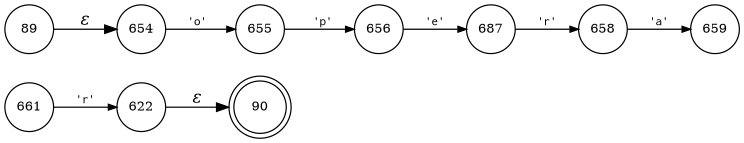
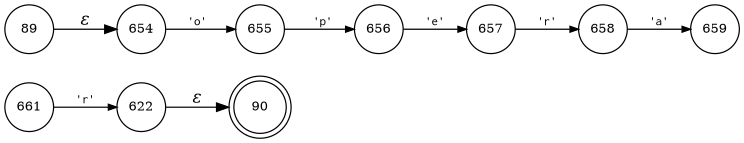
(491, 29) -> (491, 29)
